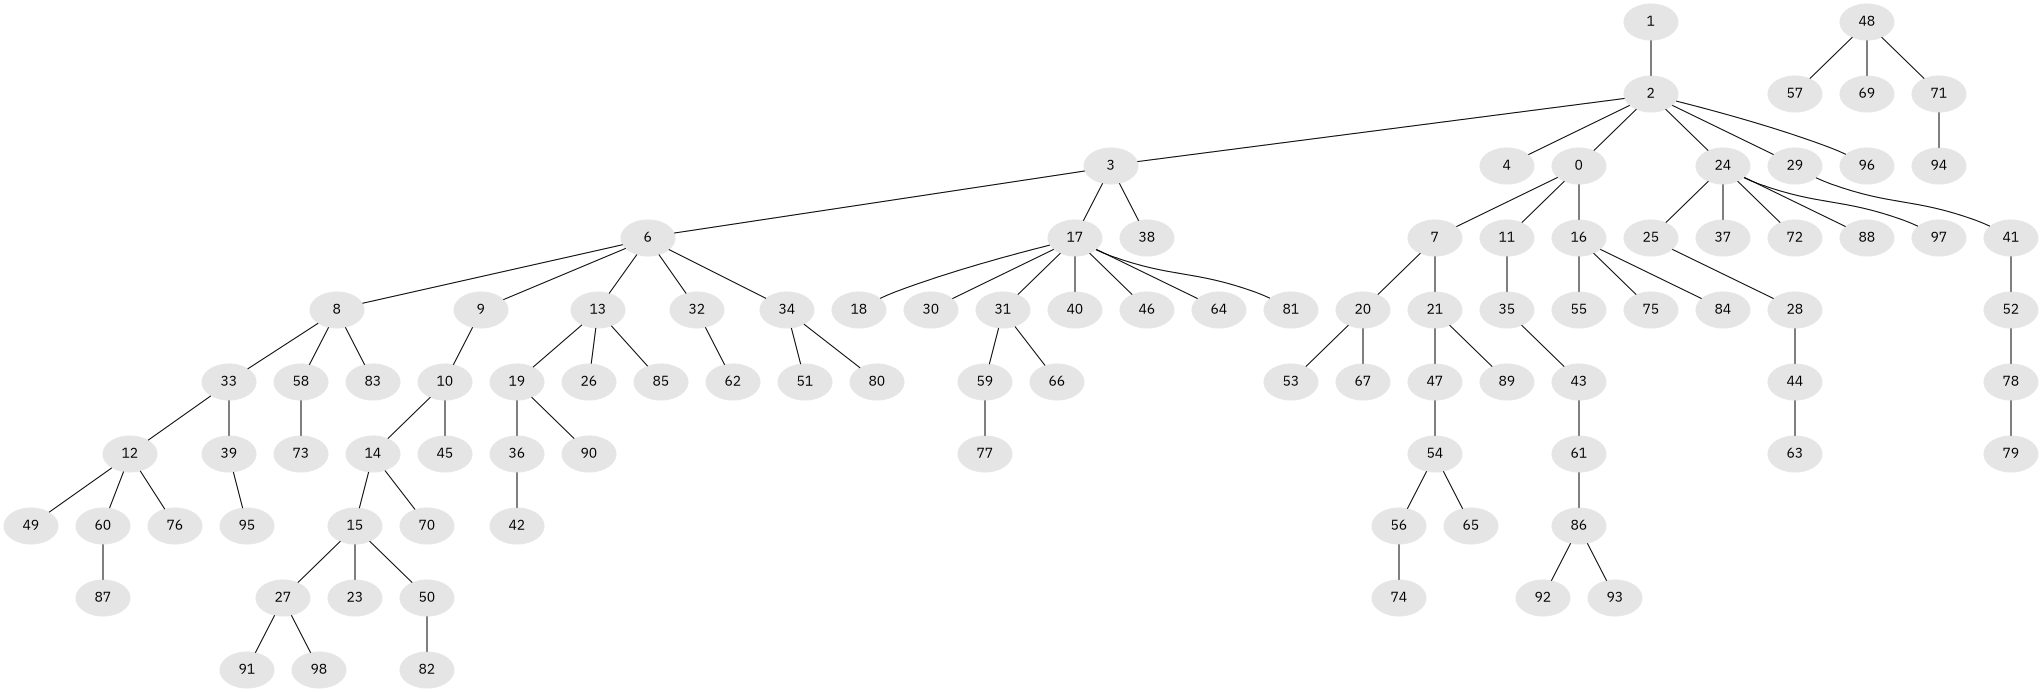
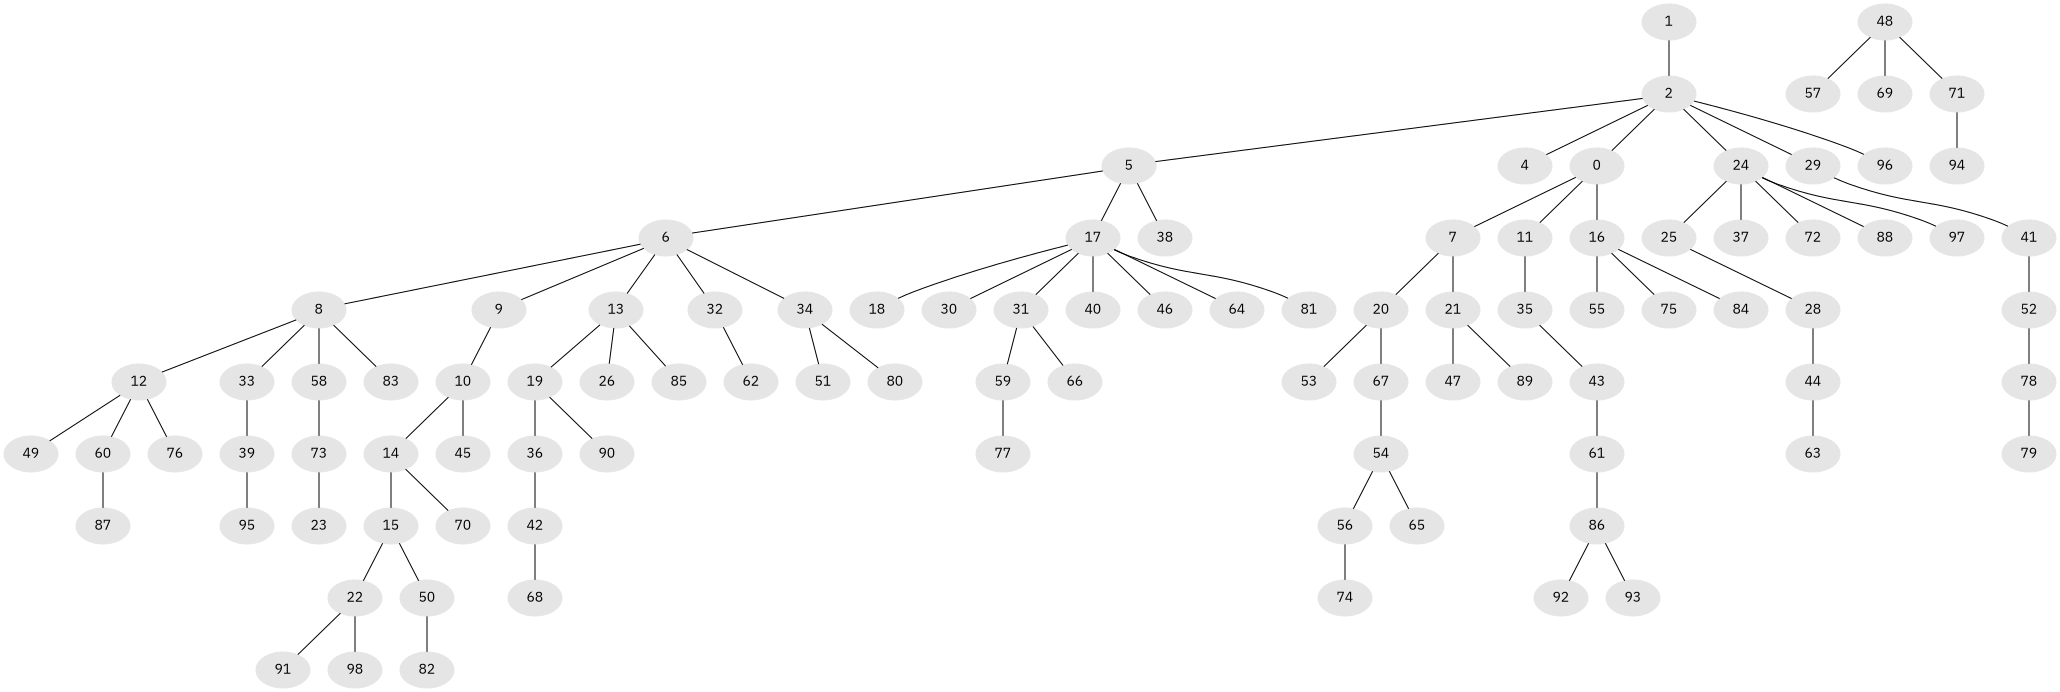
(1111, 166) -> (1129, 166)
(179, 418) -> (229, 346)
(1435, 418) -> (1381, 418)
(355, 562) -> (319, 490)
(283, 598) -> (355, 598)
none -> (535, 598)
